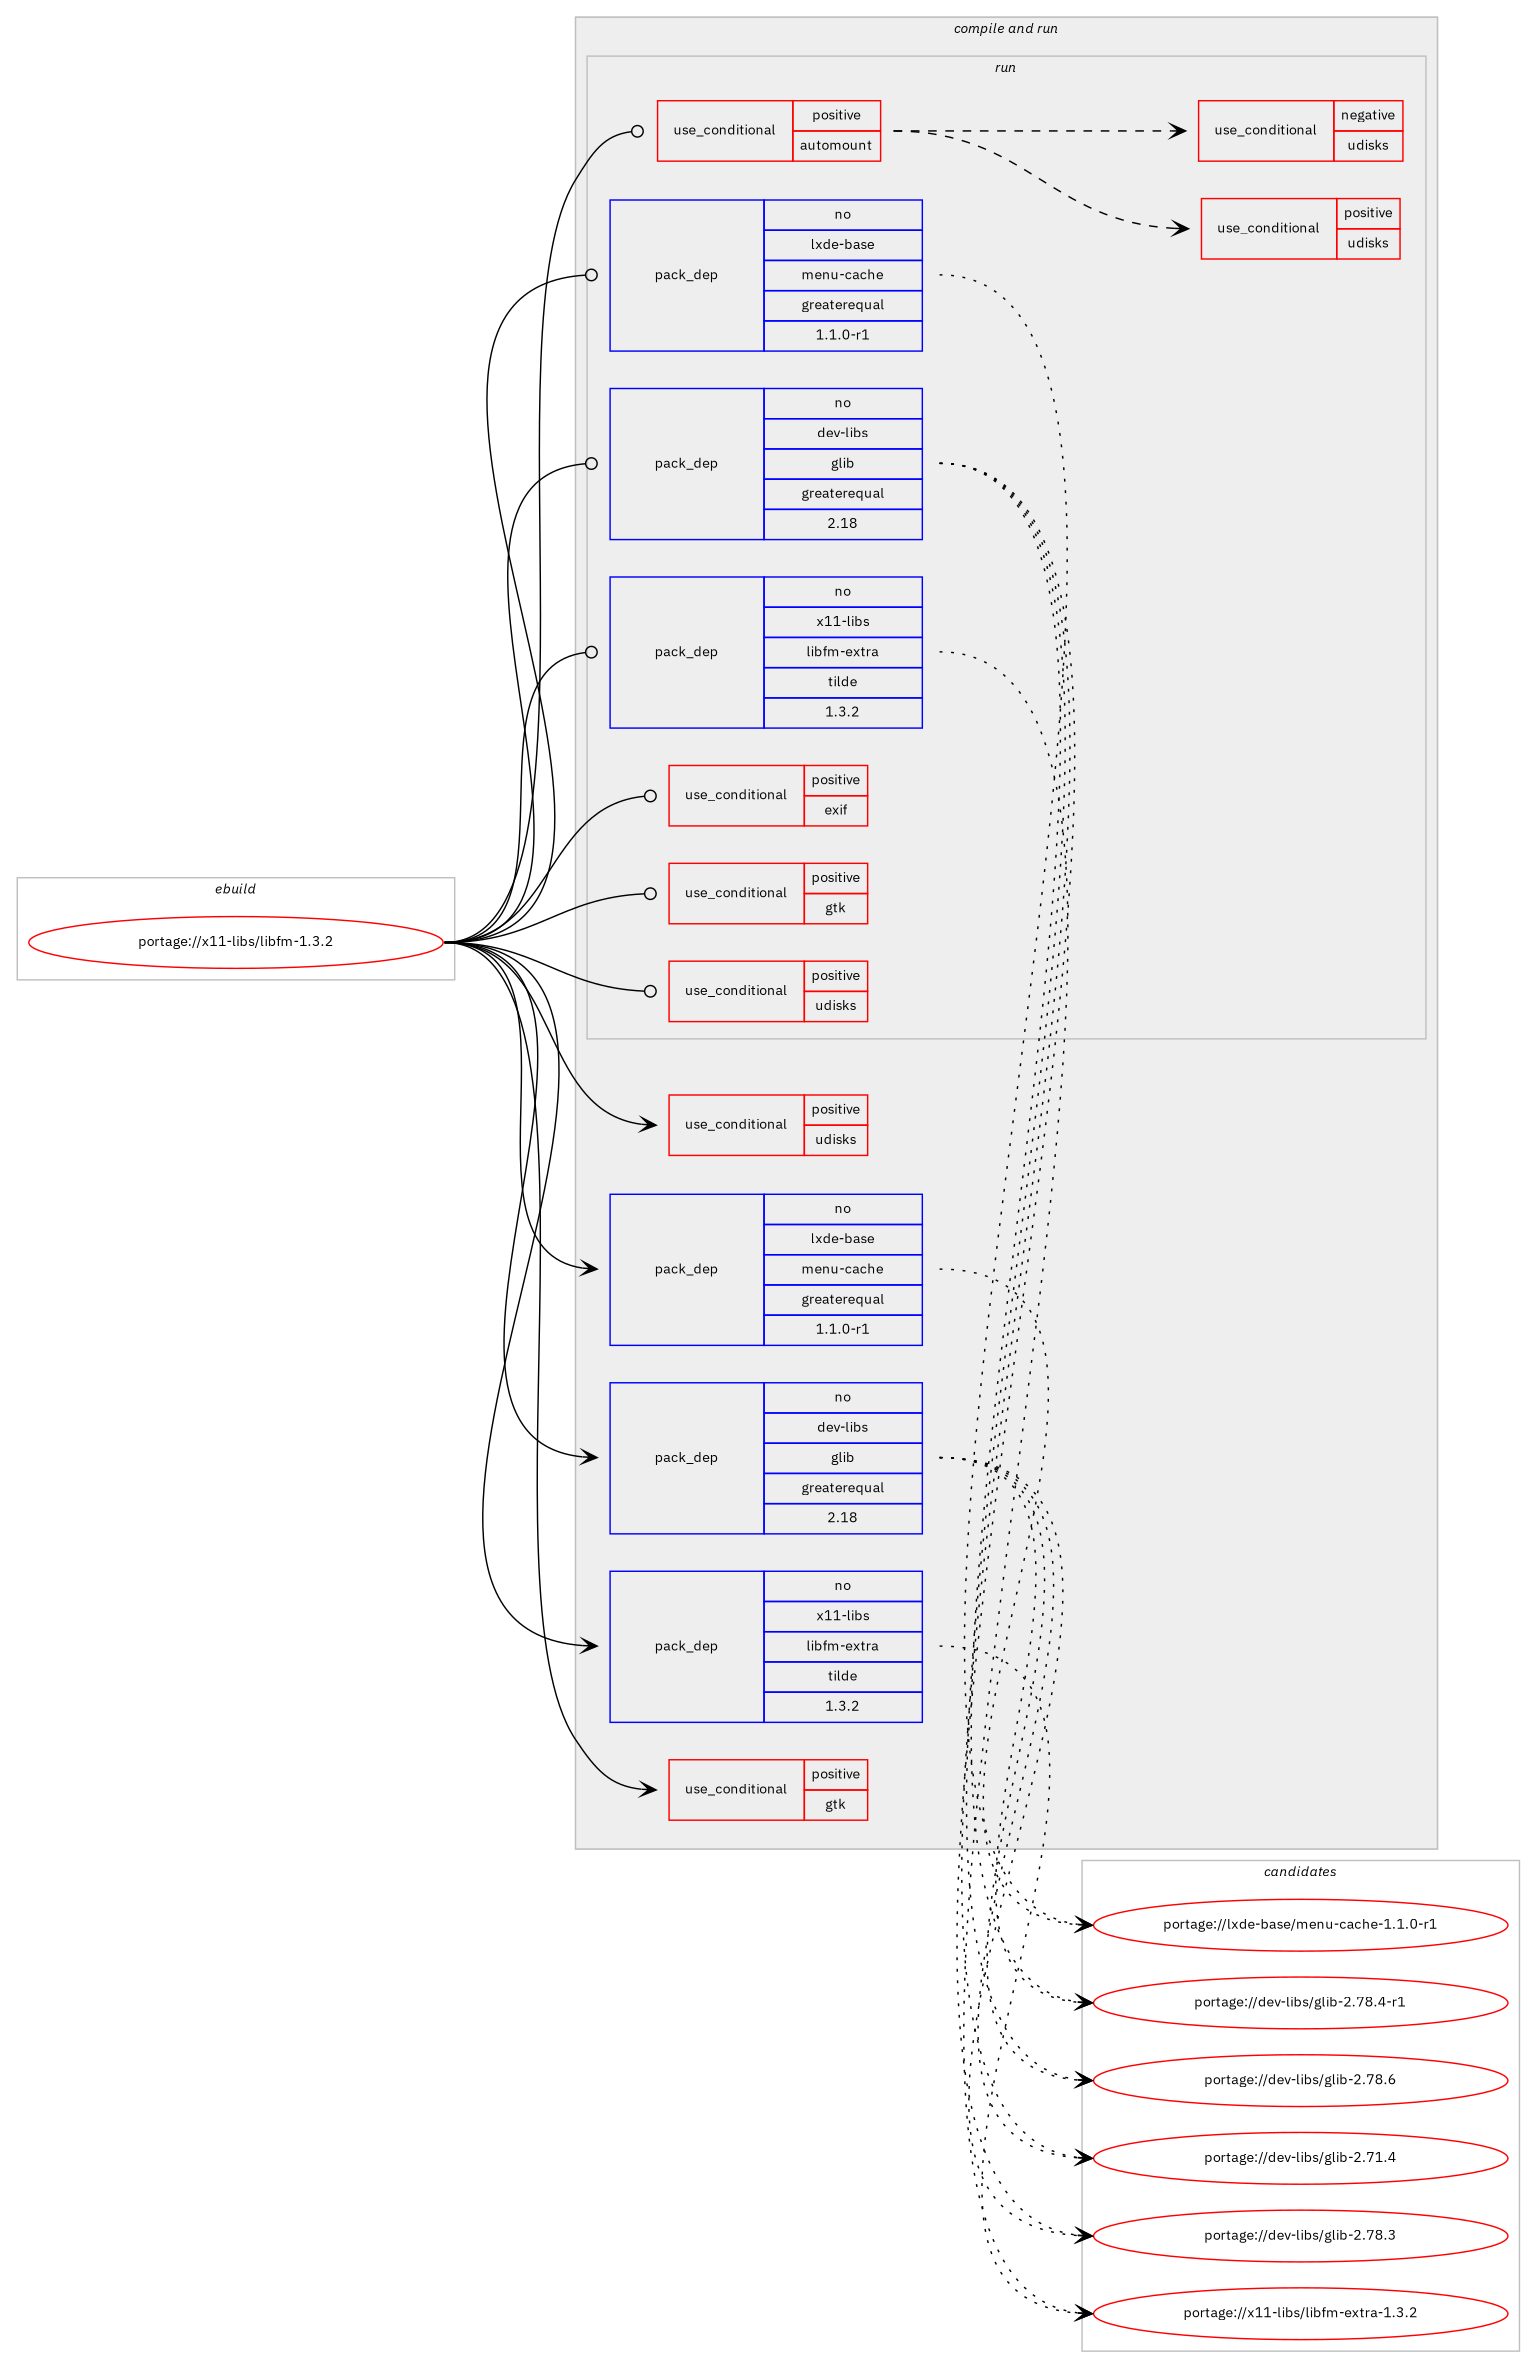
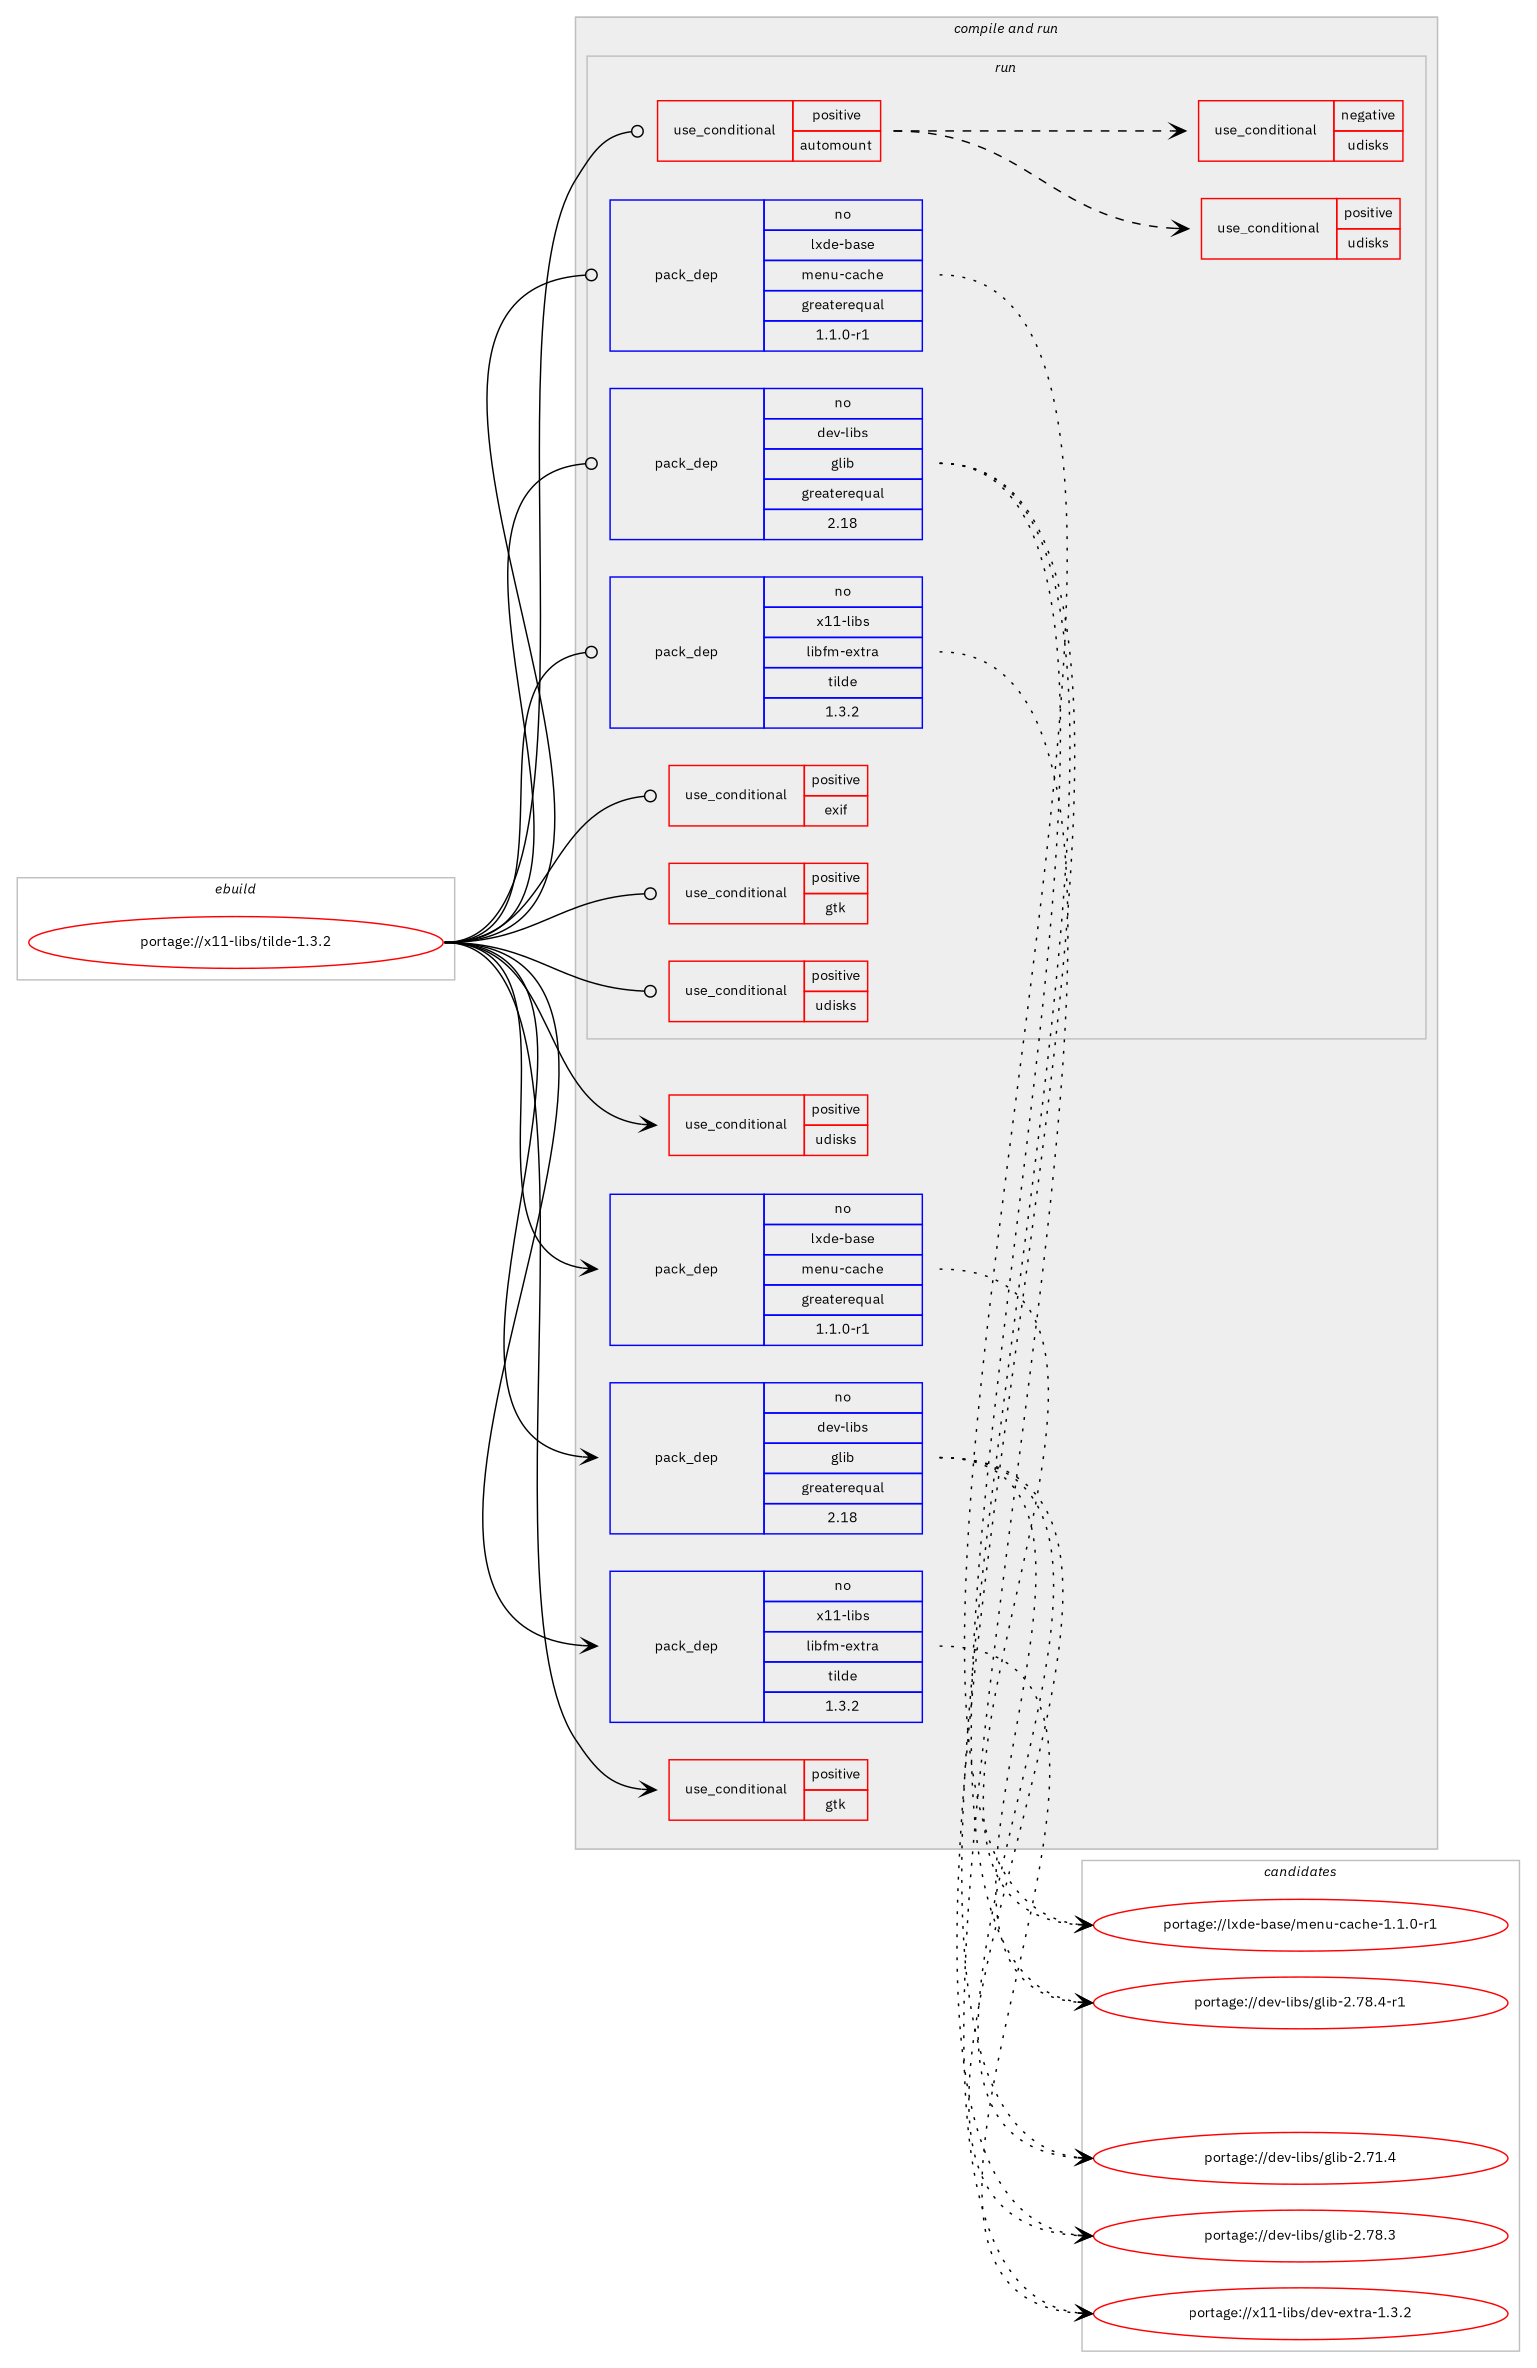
(236, 942) -> (236, 942)
(1301, 2081) -> none
(1301, 2314) -> (1301, 2314)
